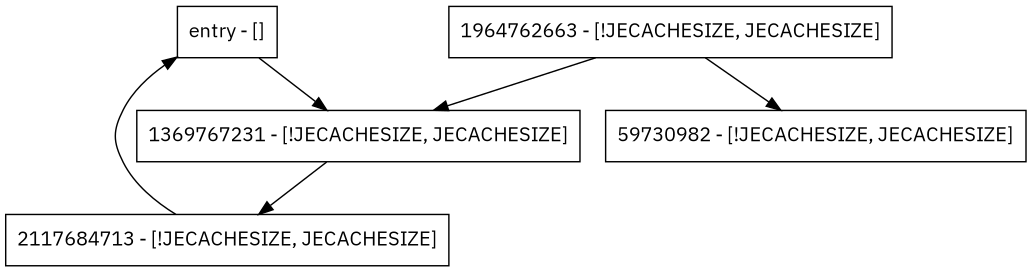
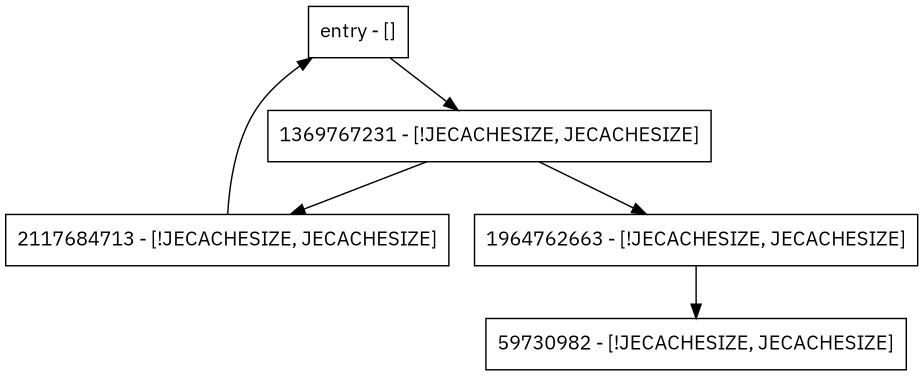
(521, 82) -> (586, 185)
